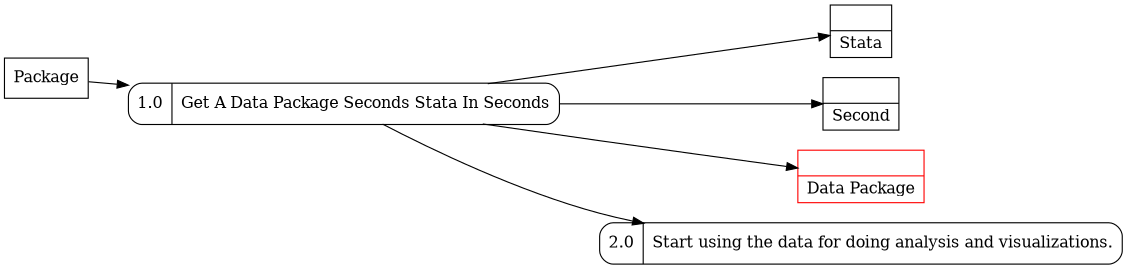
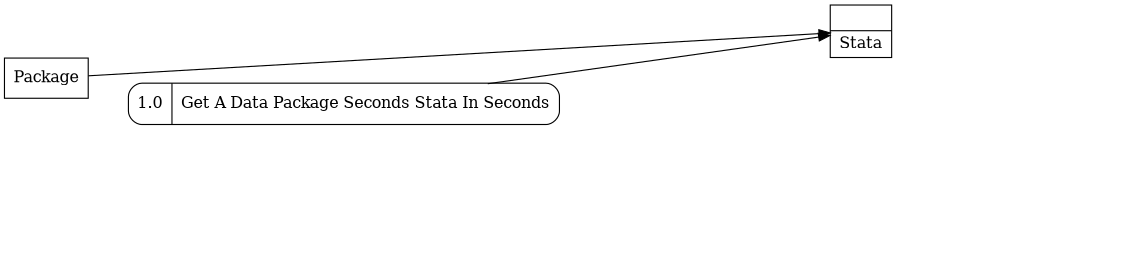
(103, 83) -> (454, 55)
(861, 104) -> none
(861, 176) -> none
(861, 243) -> none
